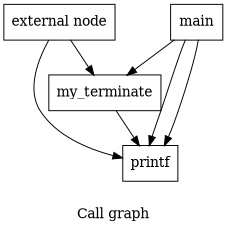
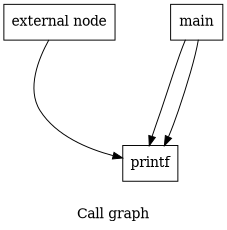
(105, 93) -> none
